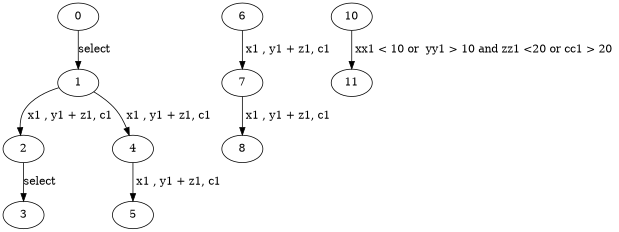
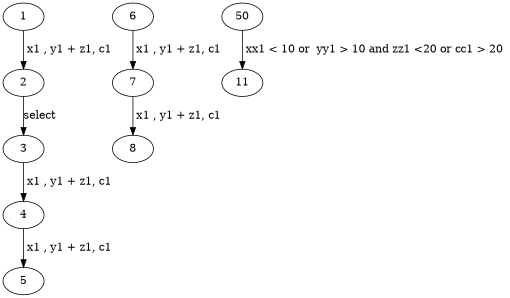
(78, 17) -> none
(352, 17) -> (242, 17)
(113, 107) -> (24, 178)
